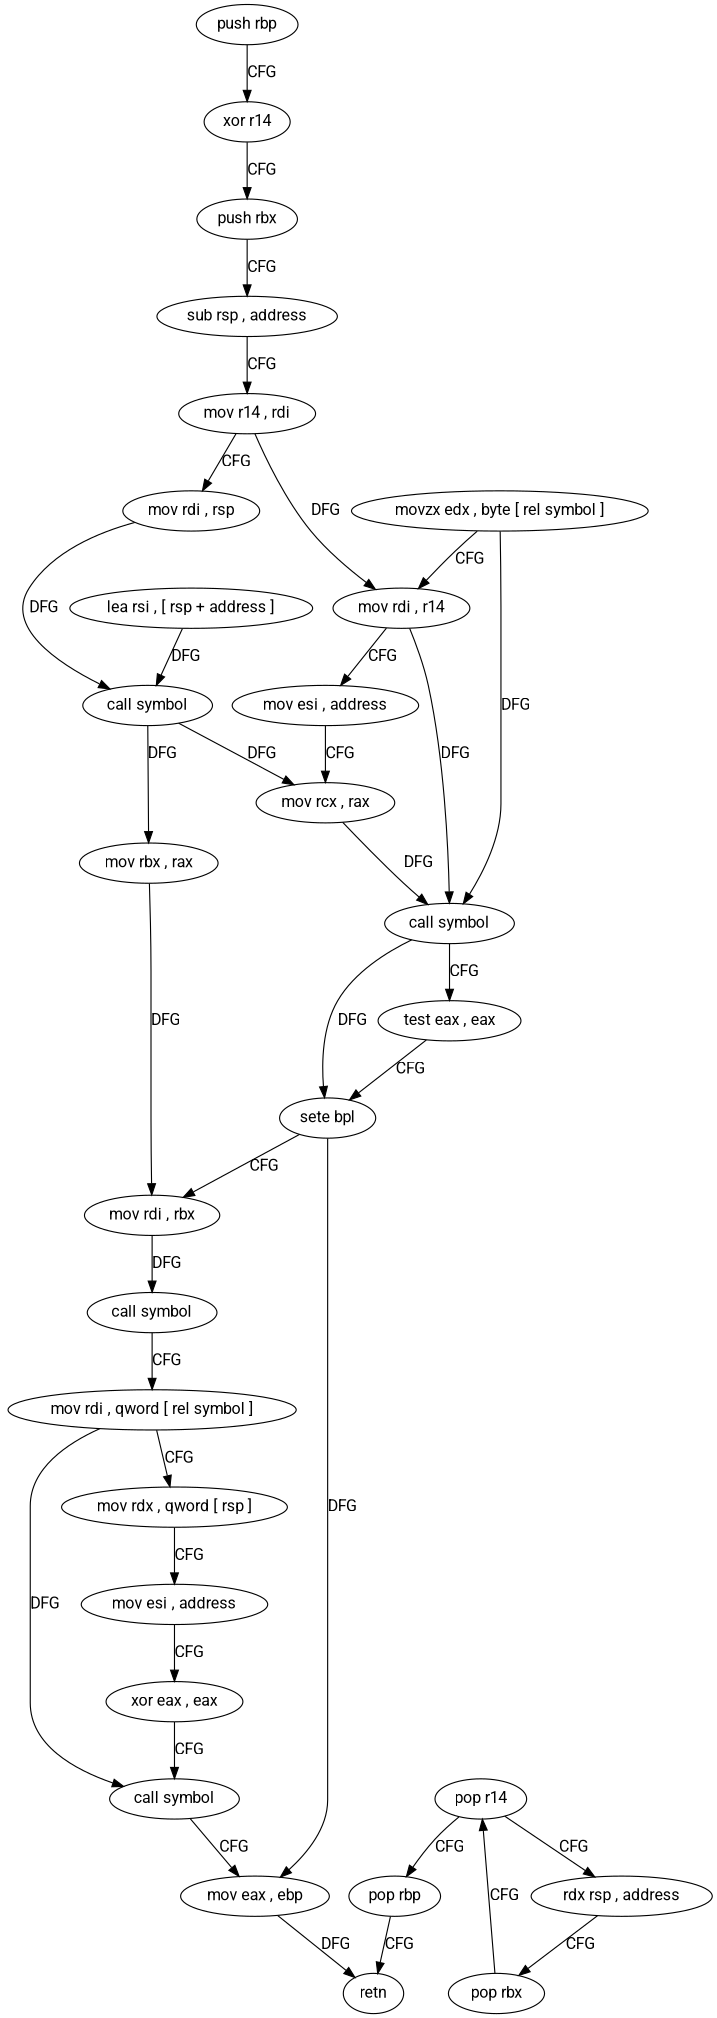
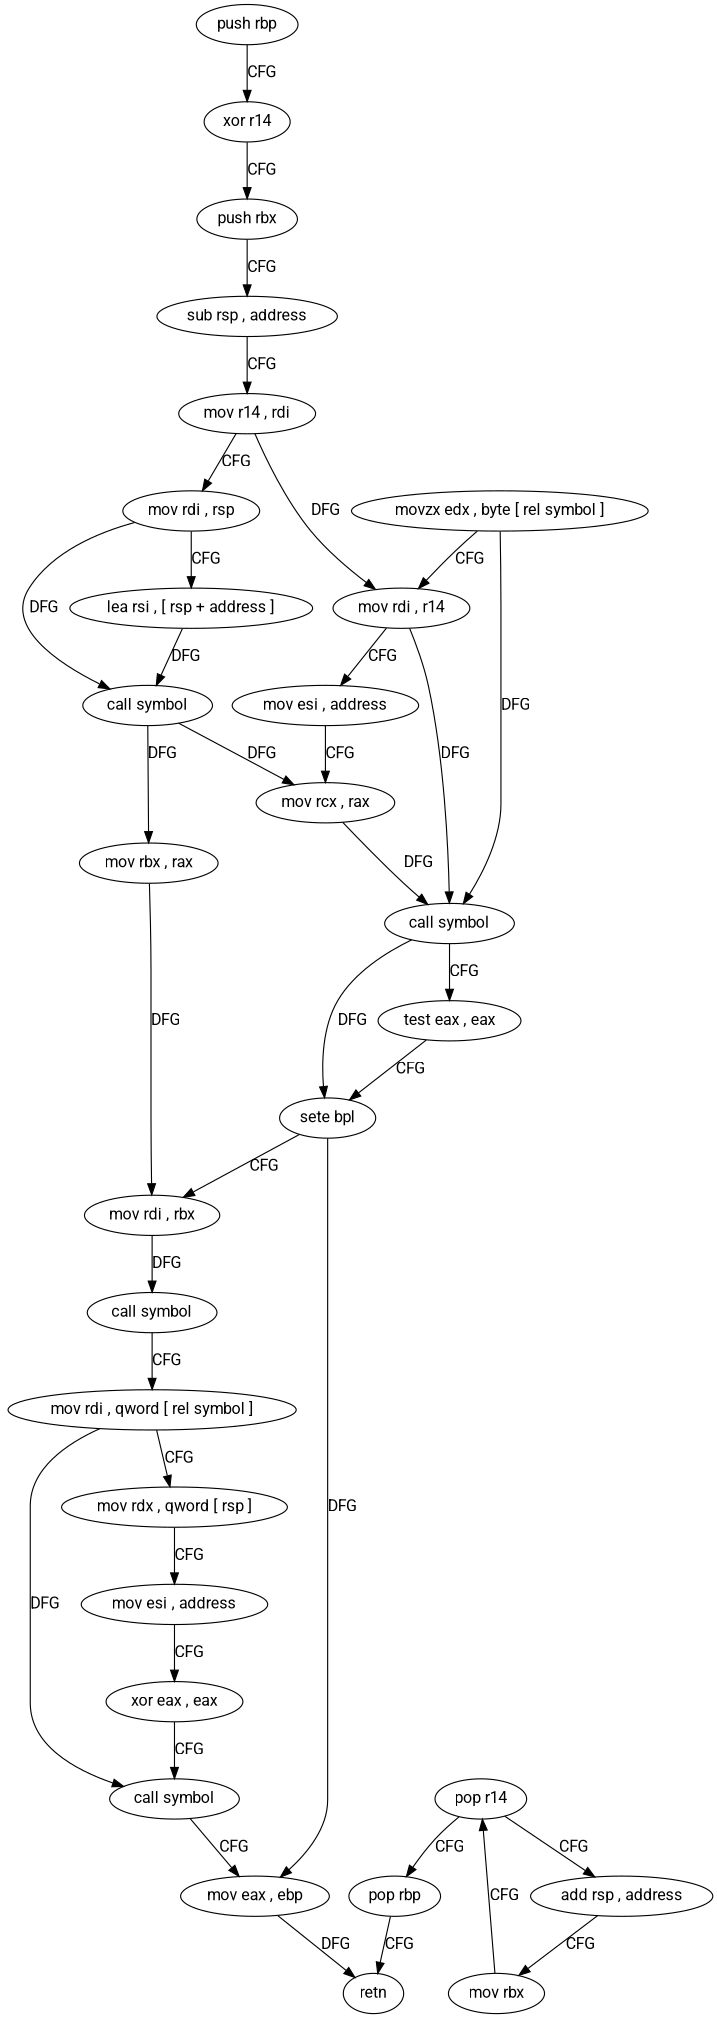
none -> (191, 554)
(622, 1896) -> (622, 1896)
(496, 1993) -> (496, 1993)
